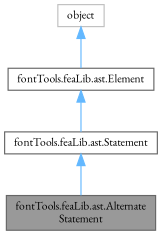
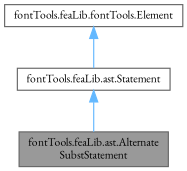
(81, 16) -> none
(81, 79) -> (94, 16)
(81, 213) -> (94, 149)
